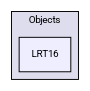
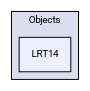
(45, 55) -> (45, 55)
